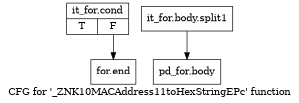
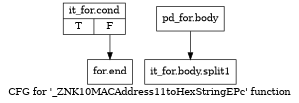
(187, 42) -> (190, 42)
